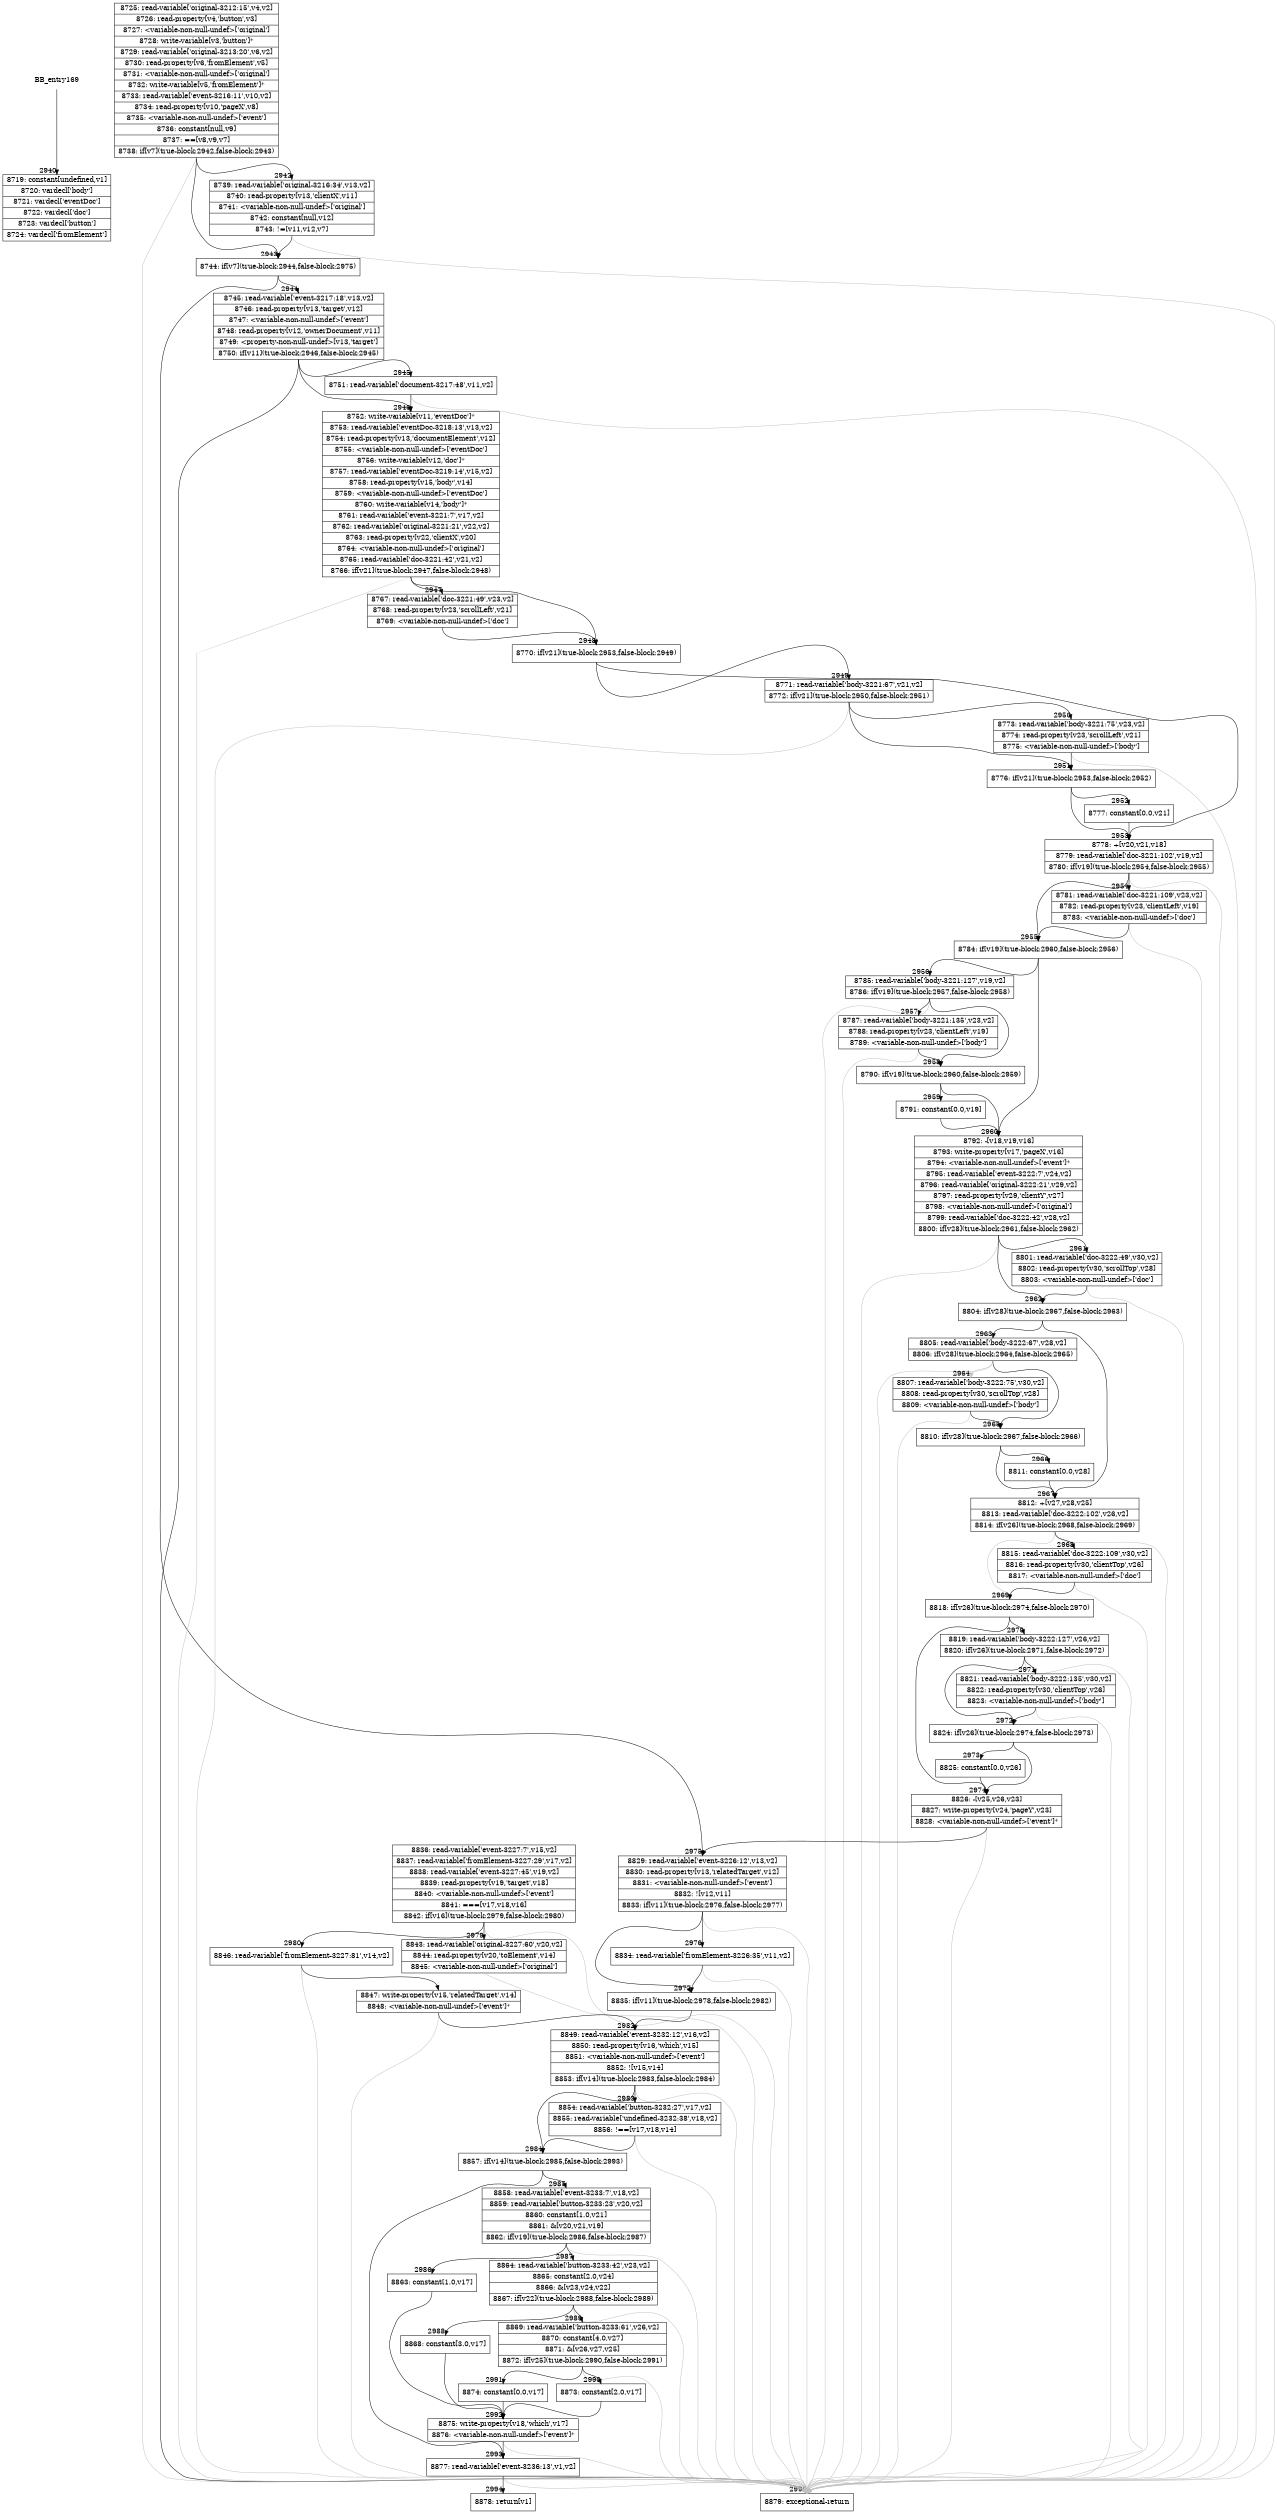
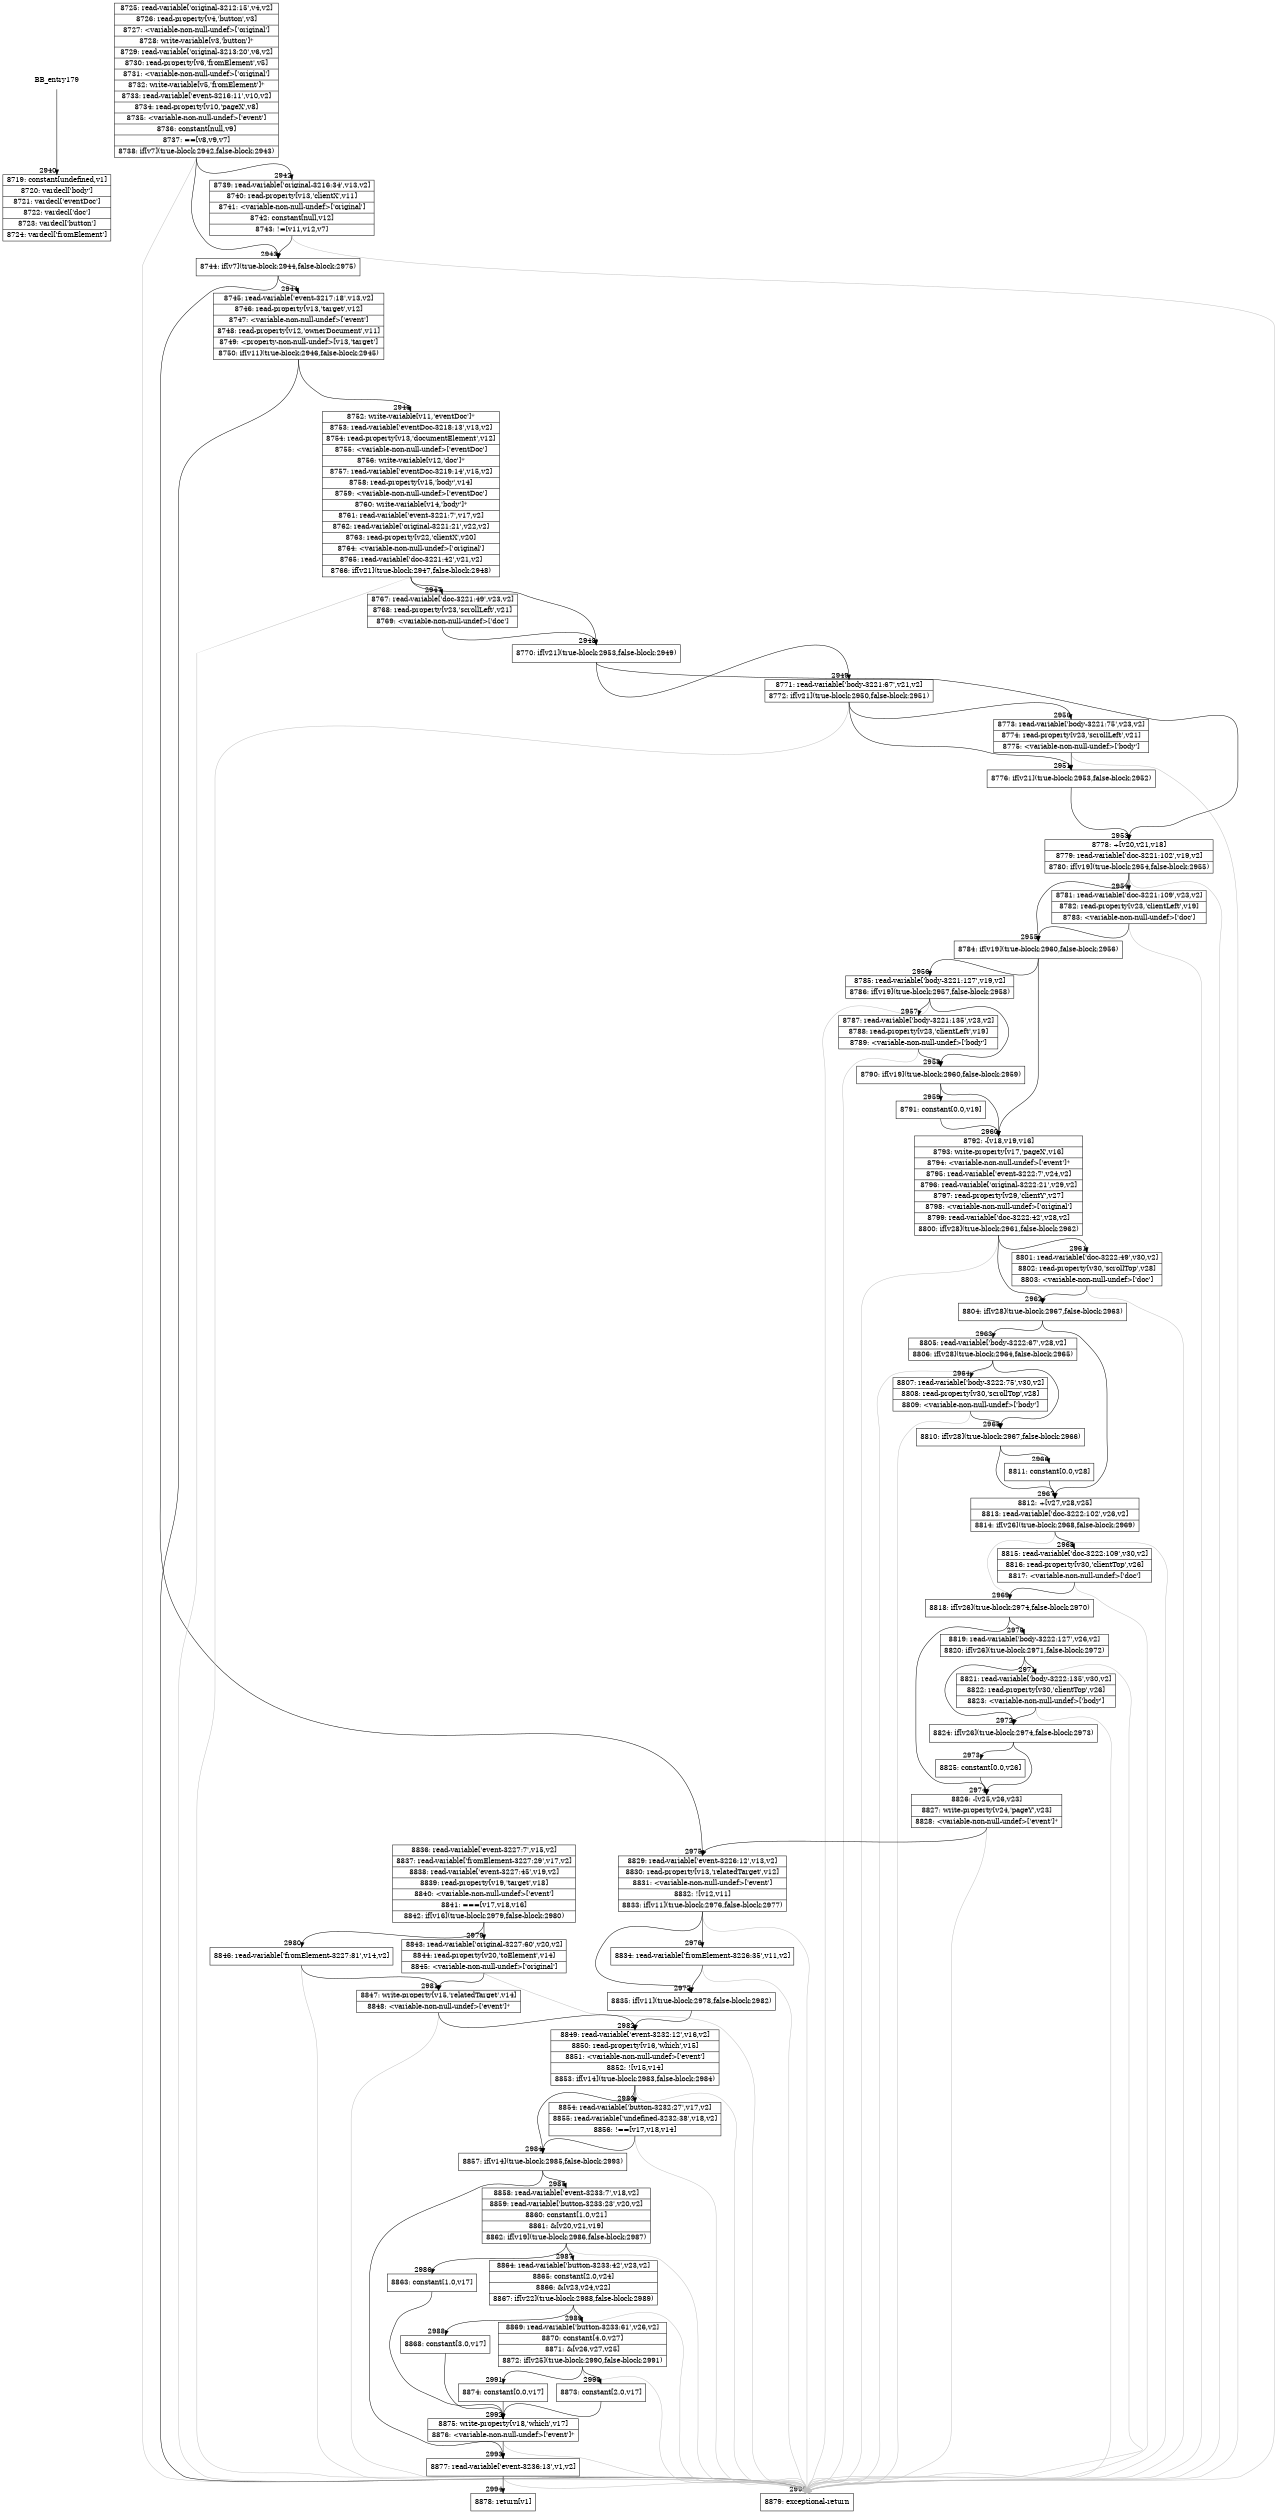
(57, 80) -> (57, 80)
(411, 386) -> none
(1129, 814) -> none
(984, 1369) -> (984, 1369)
none -> (464, 1982)
(775, 2095) -> none
